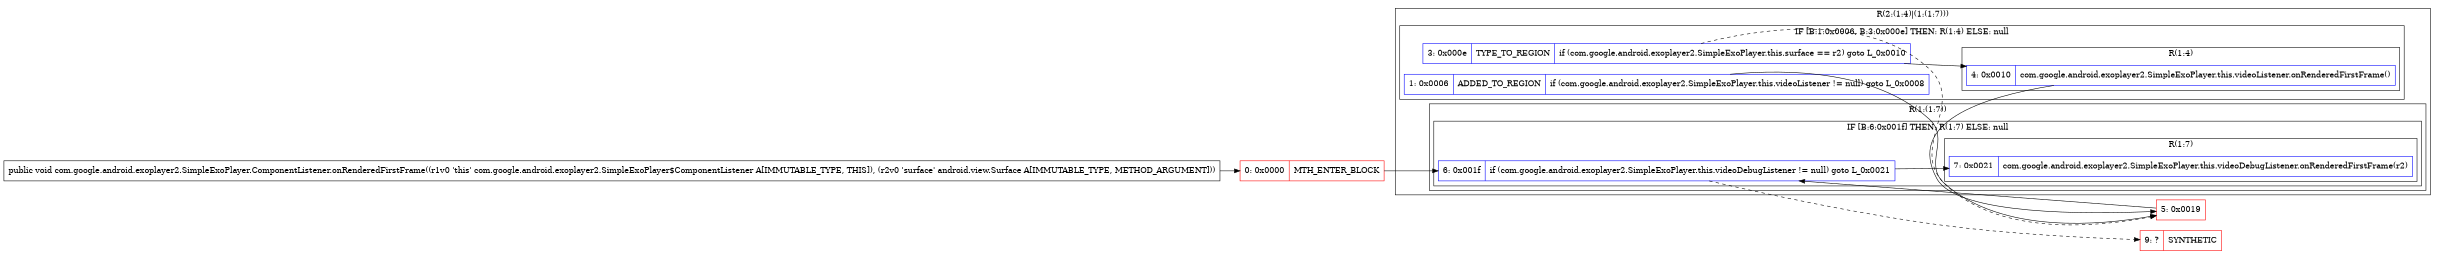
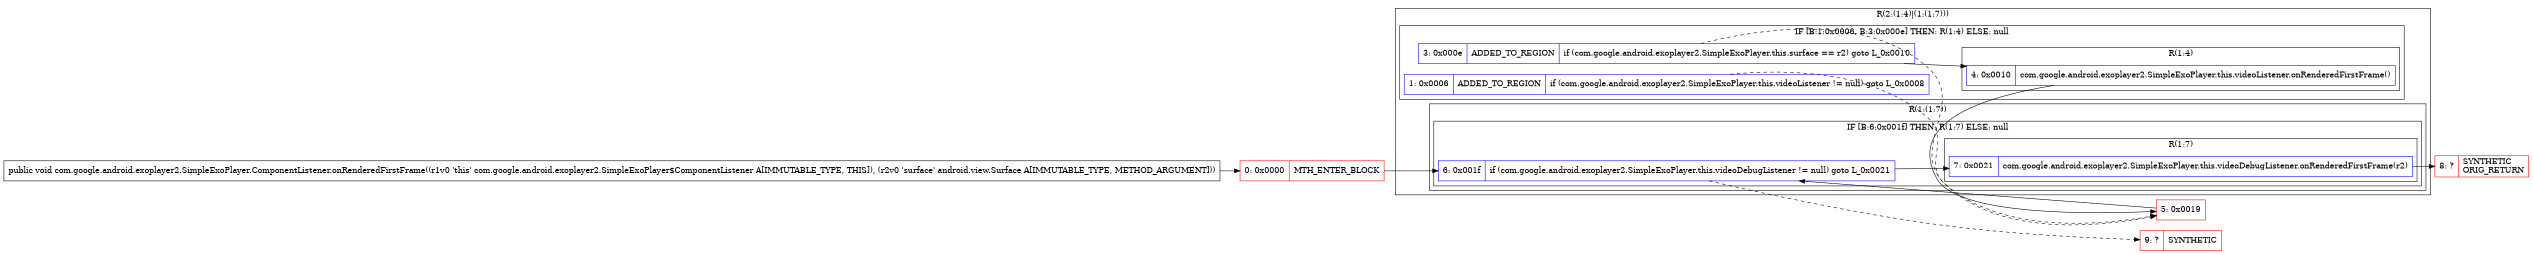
(1513, 53) -> (1513, 53)
(1936, 154) -> (1936, 154)
none -> (2482, 166)
